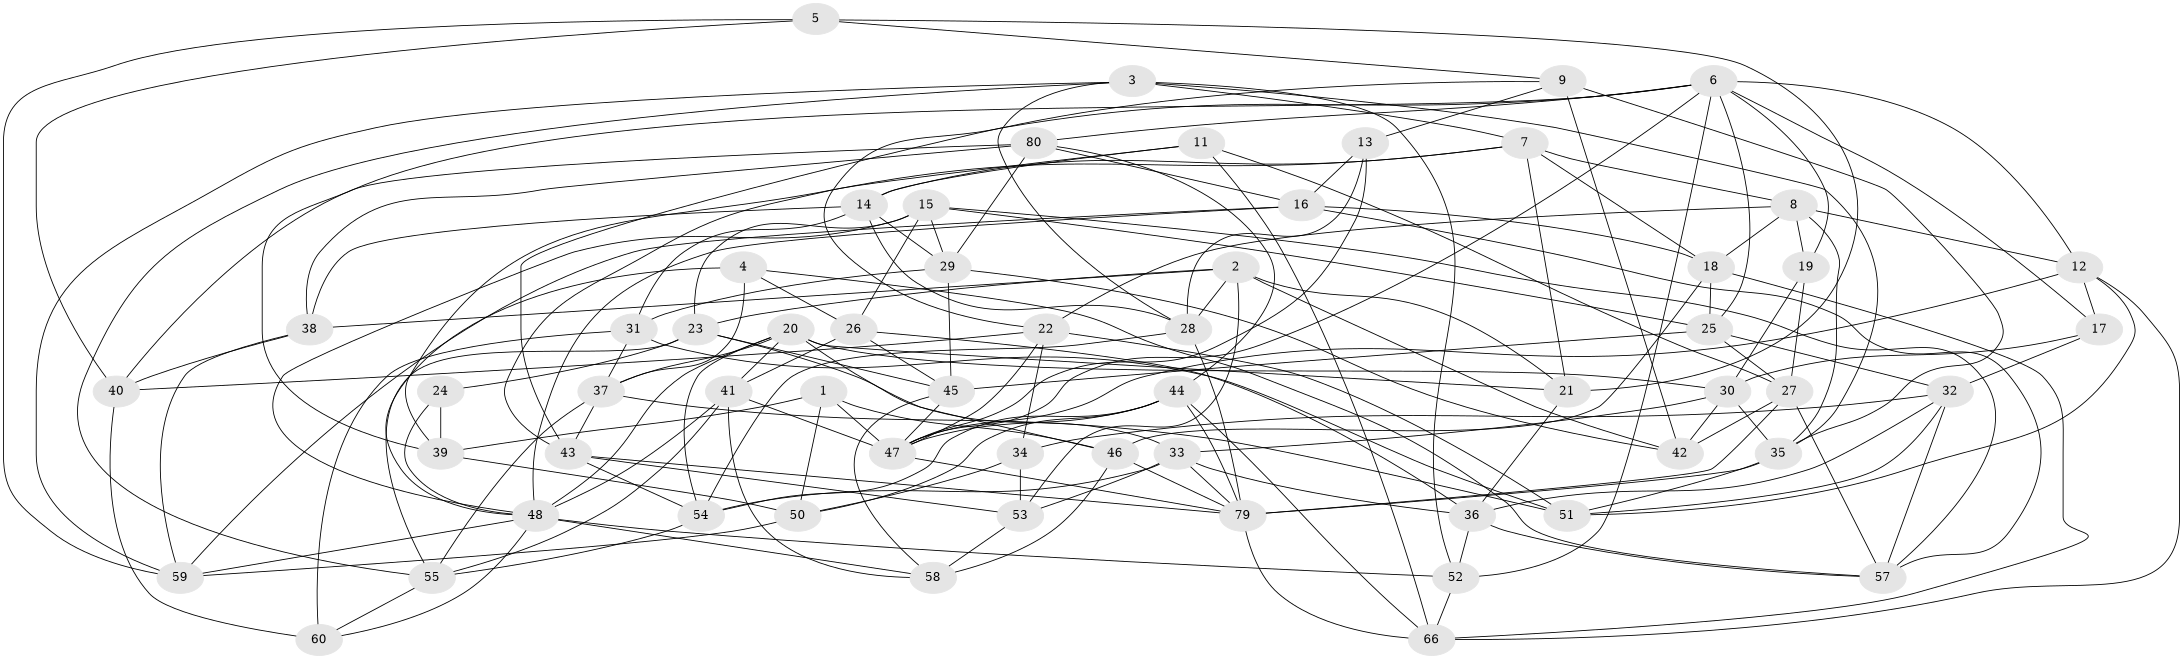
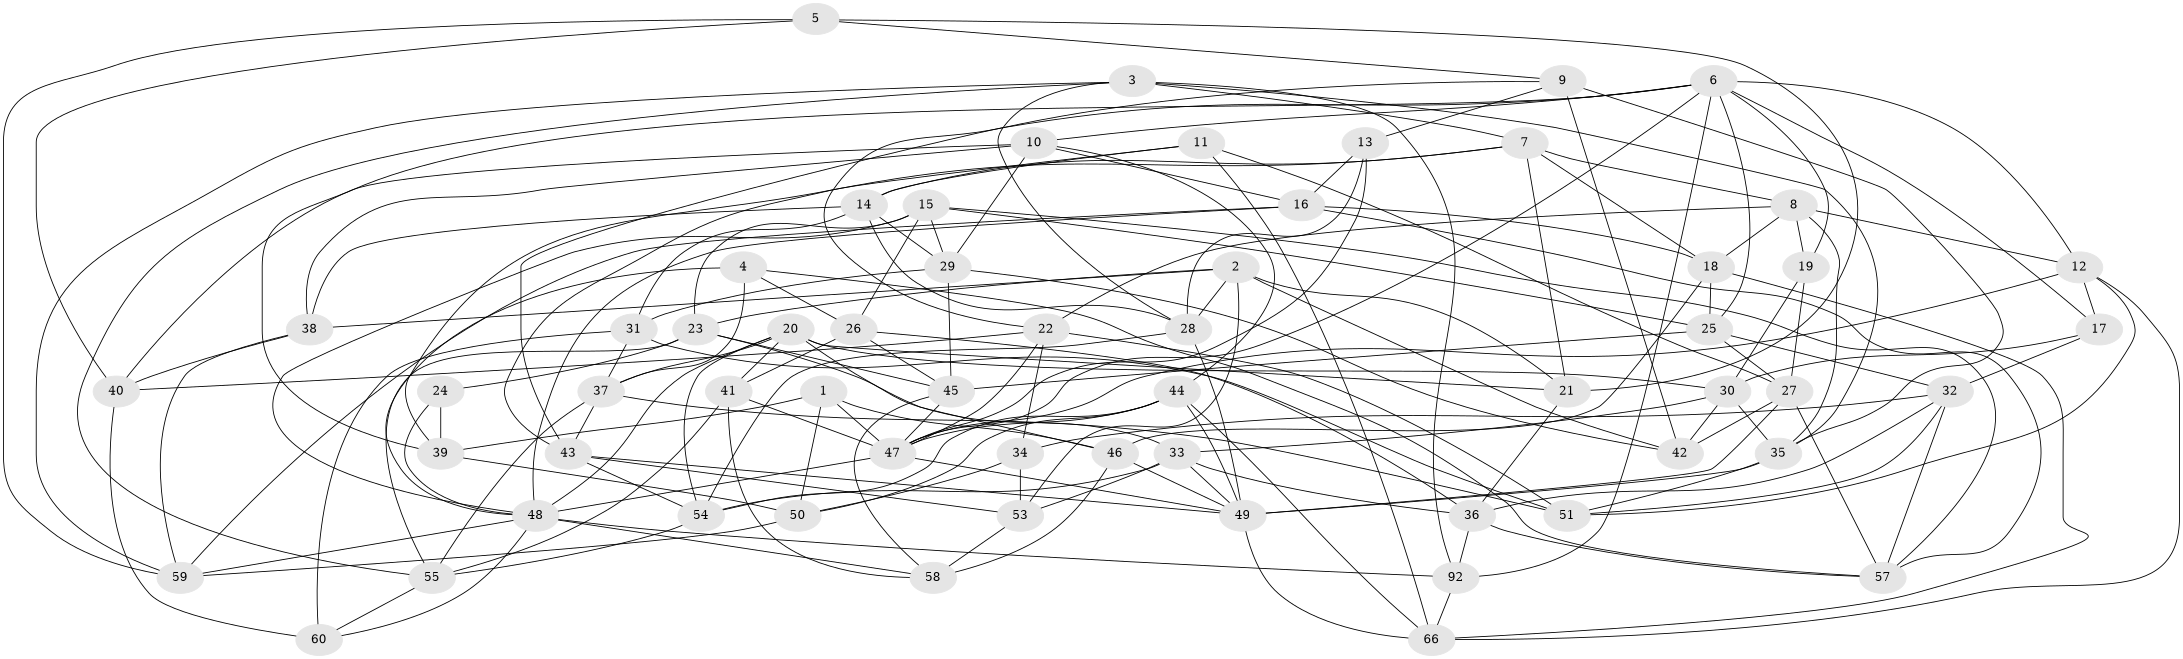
(1034, 143) -> (1034, 143)
(651, 454) -> (706, 486)
(1243, 516) -> (1243, 516)
(1456, 578) -> (1456, 578)
